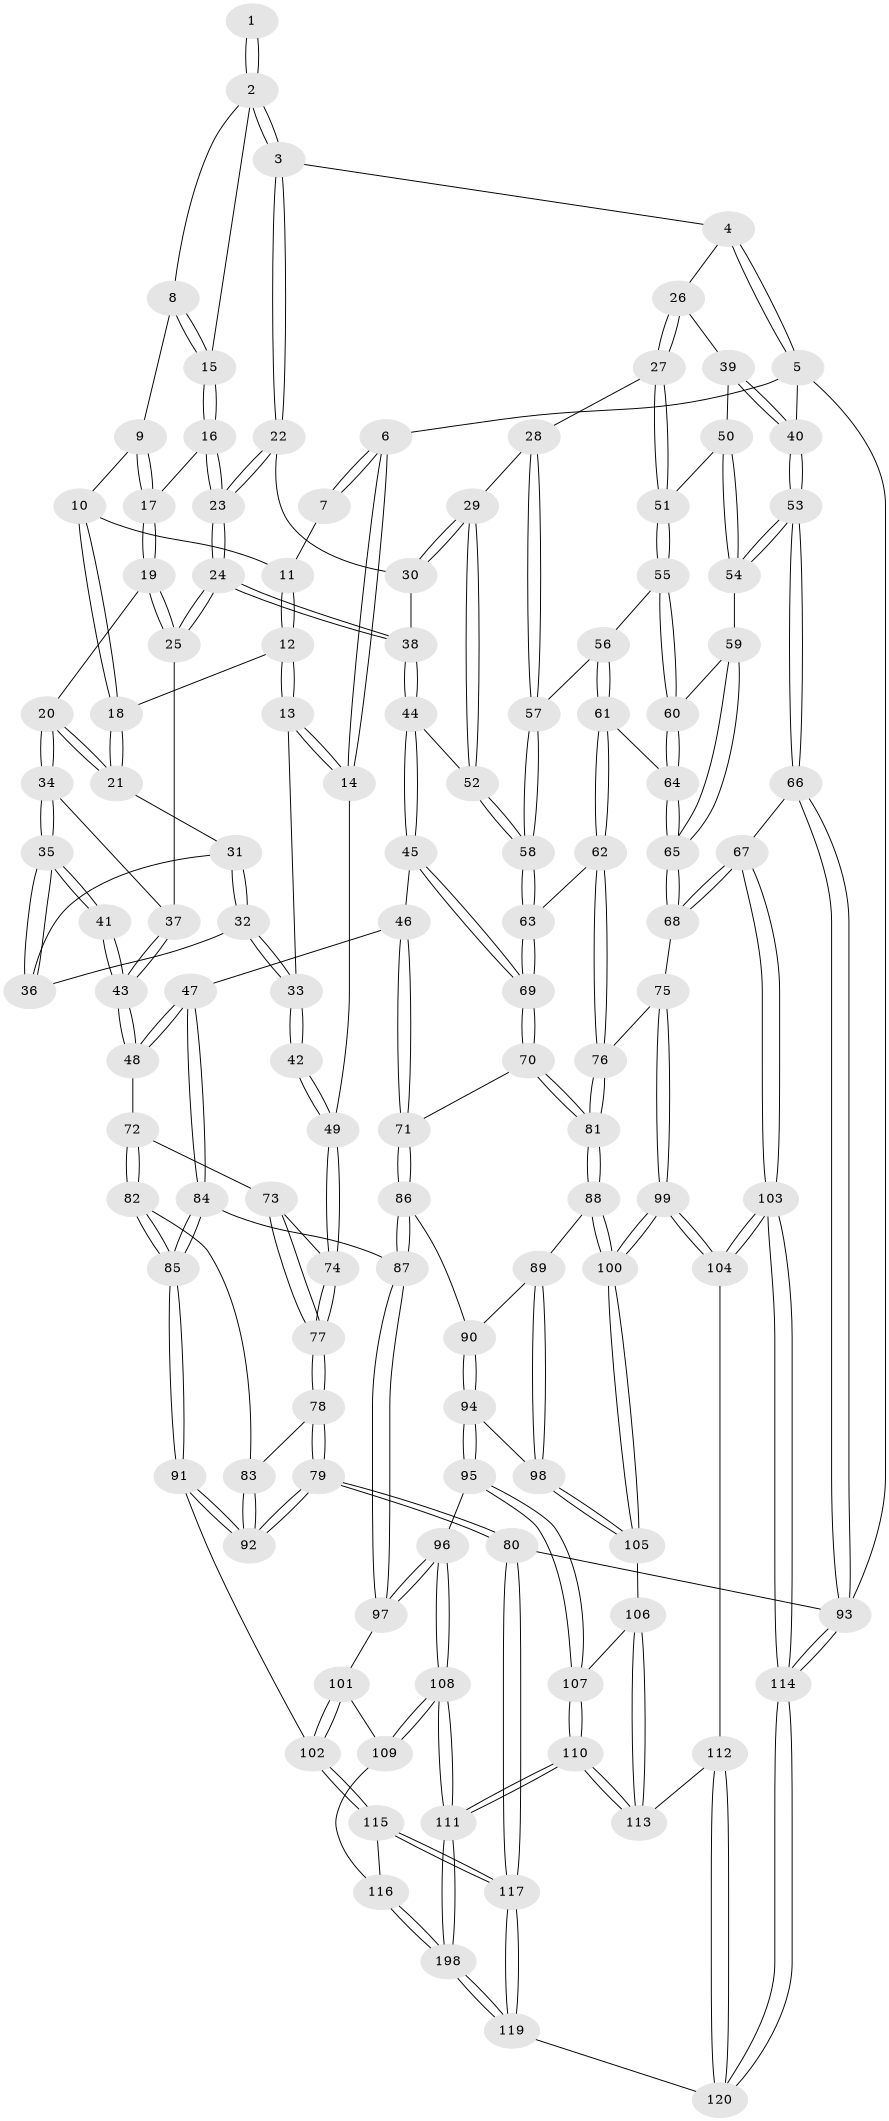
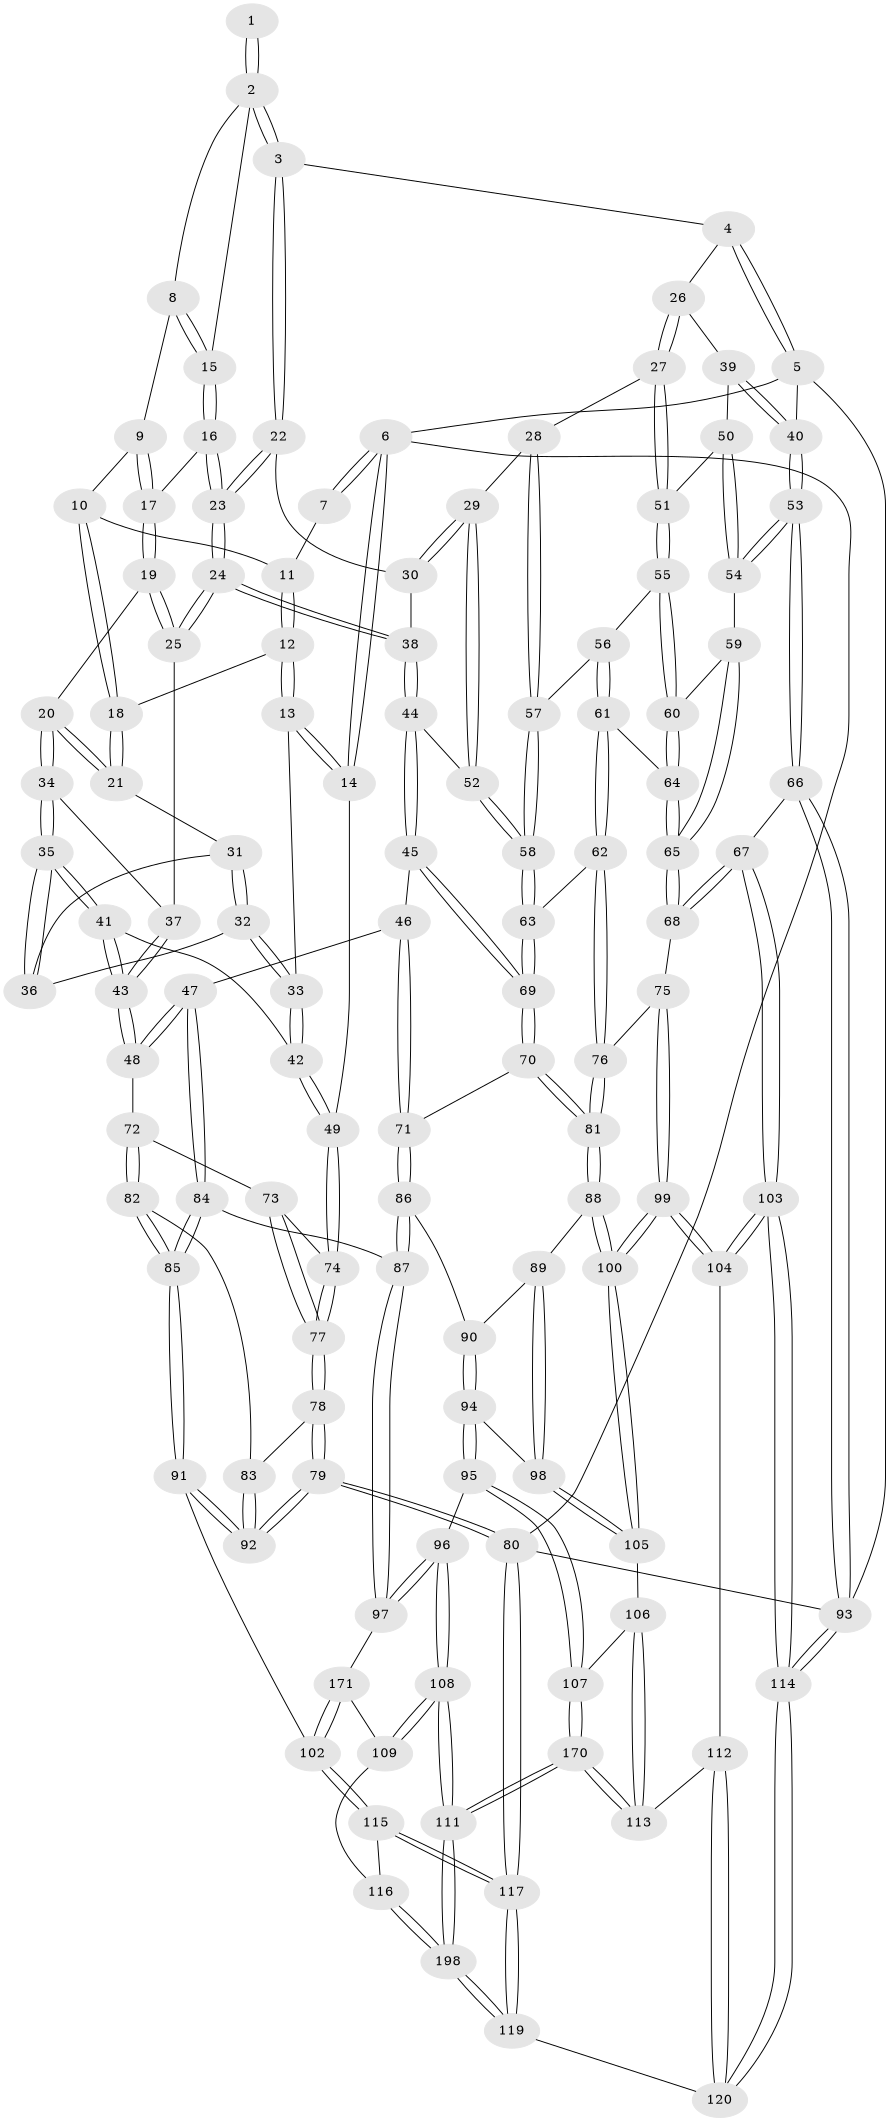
none -> (834, 789)
none -> (219, 970)
(342, 1684) -> (342, 1684)
(576, 1754) -> (576, 1754)
